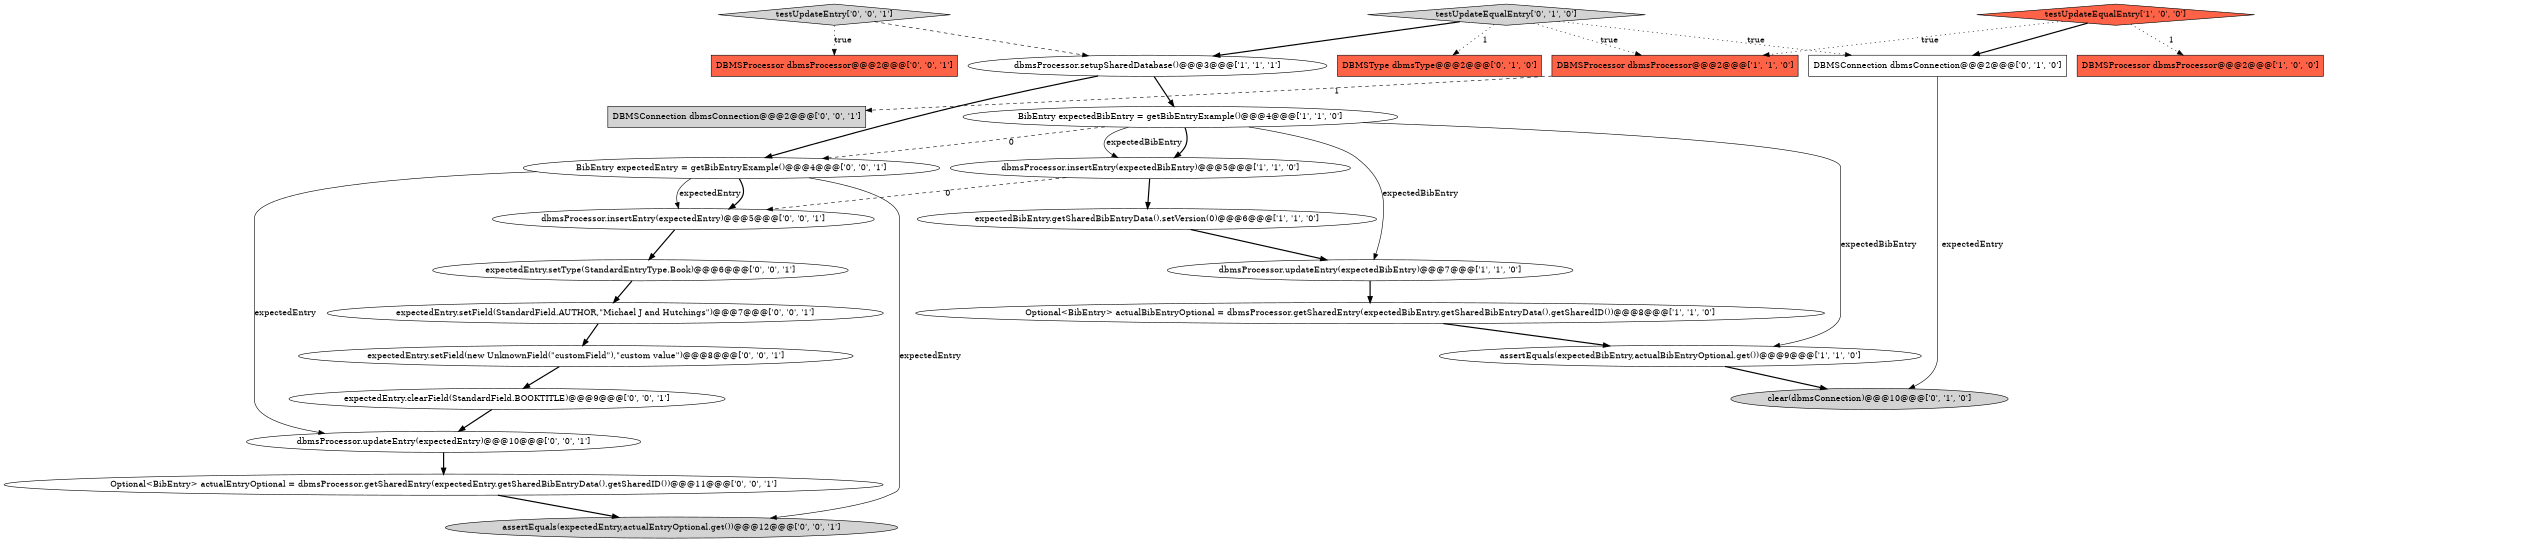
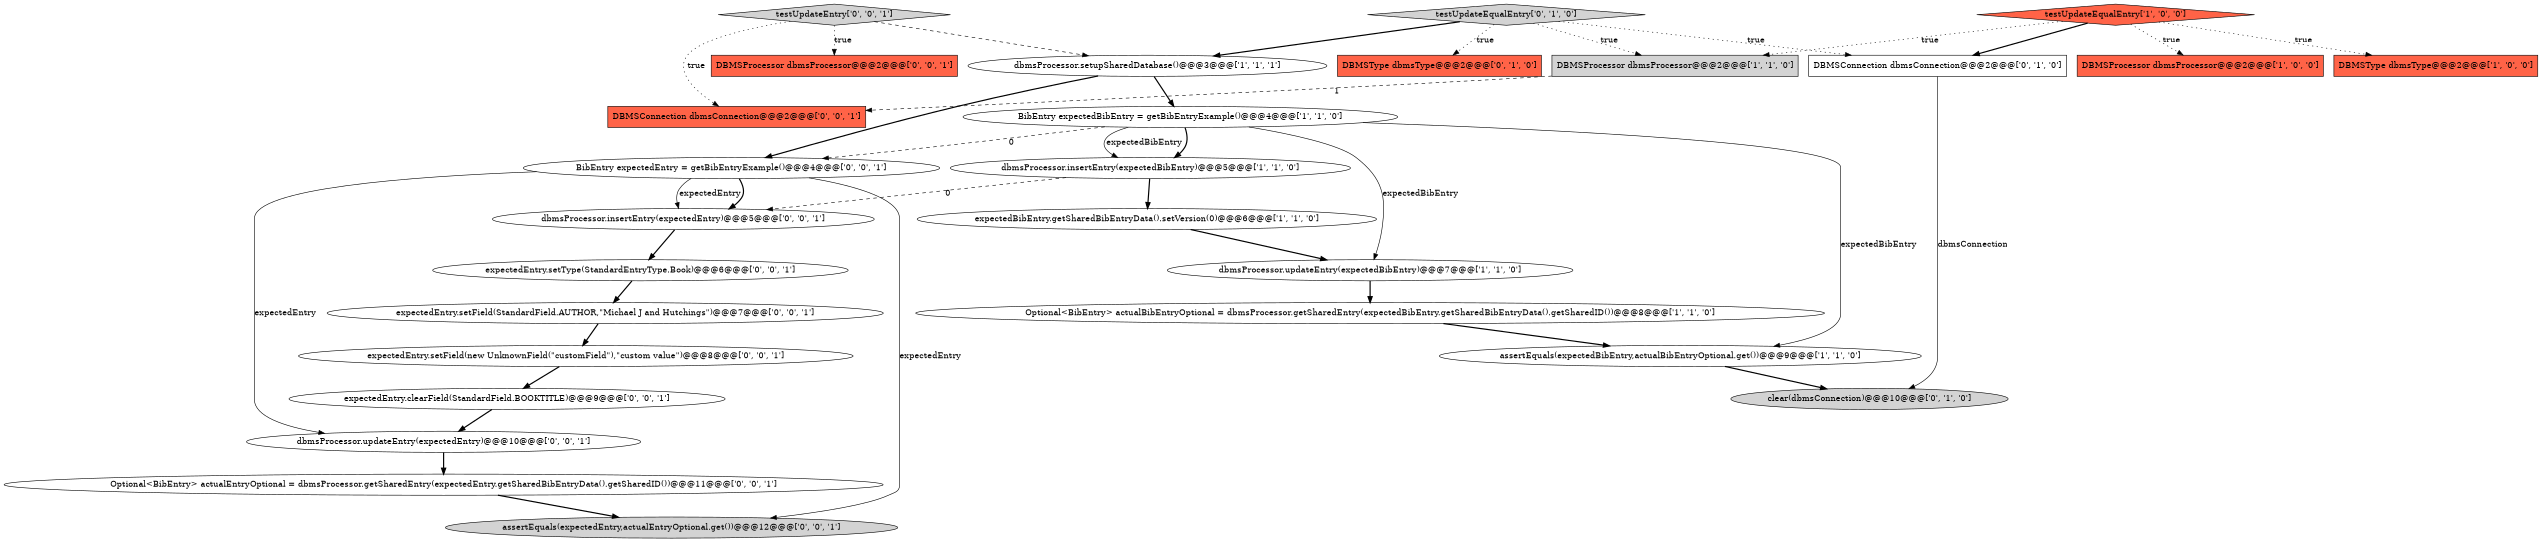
(1486, 40) -> (1486, 40)
(2172, 40) -> (2172, 40)
none -> (708, 42)
(1675, 66) -> (1675, 66)
none -> (2436, 66)
(737, 117) -> (737, 117)
(1973, 245) -> (1973, 245)
